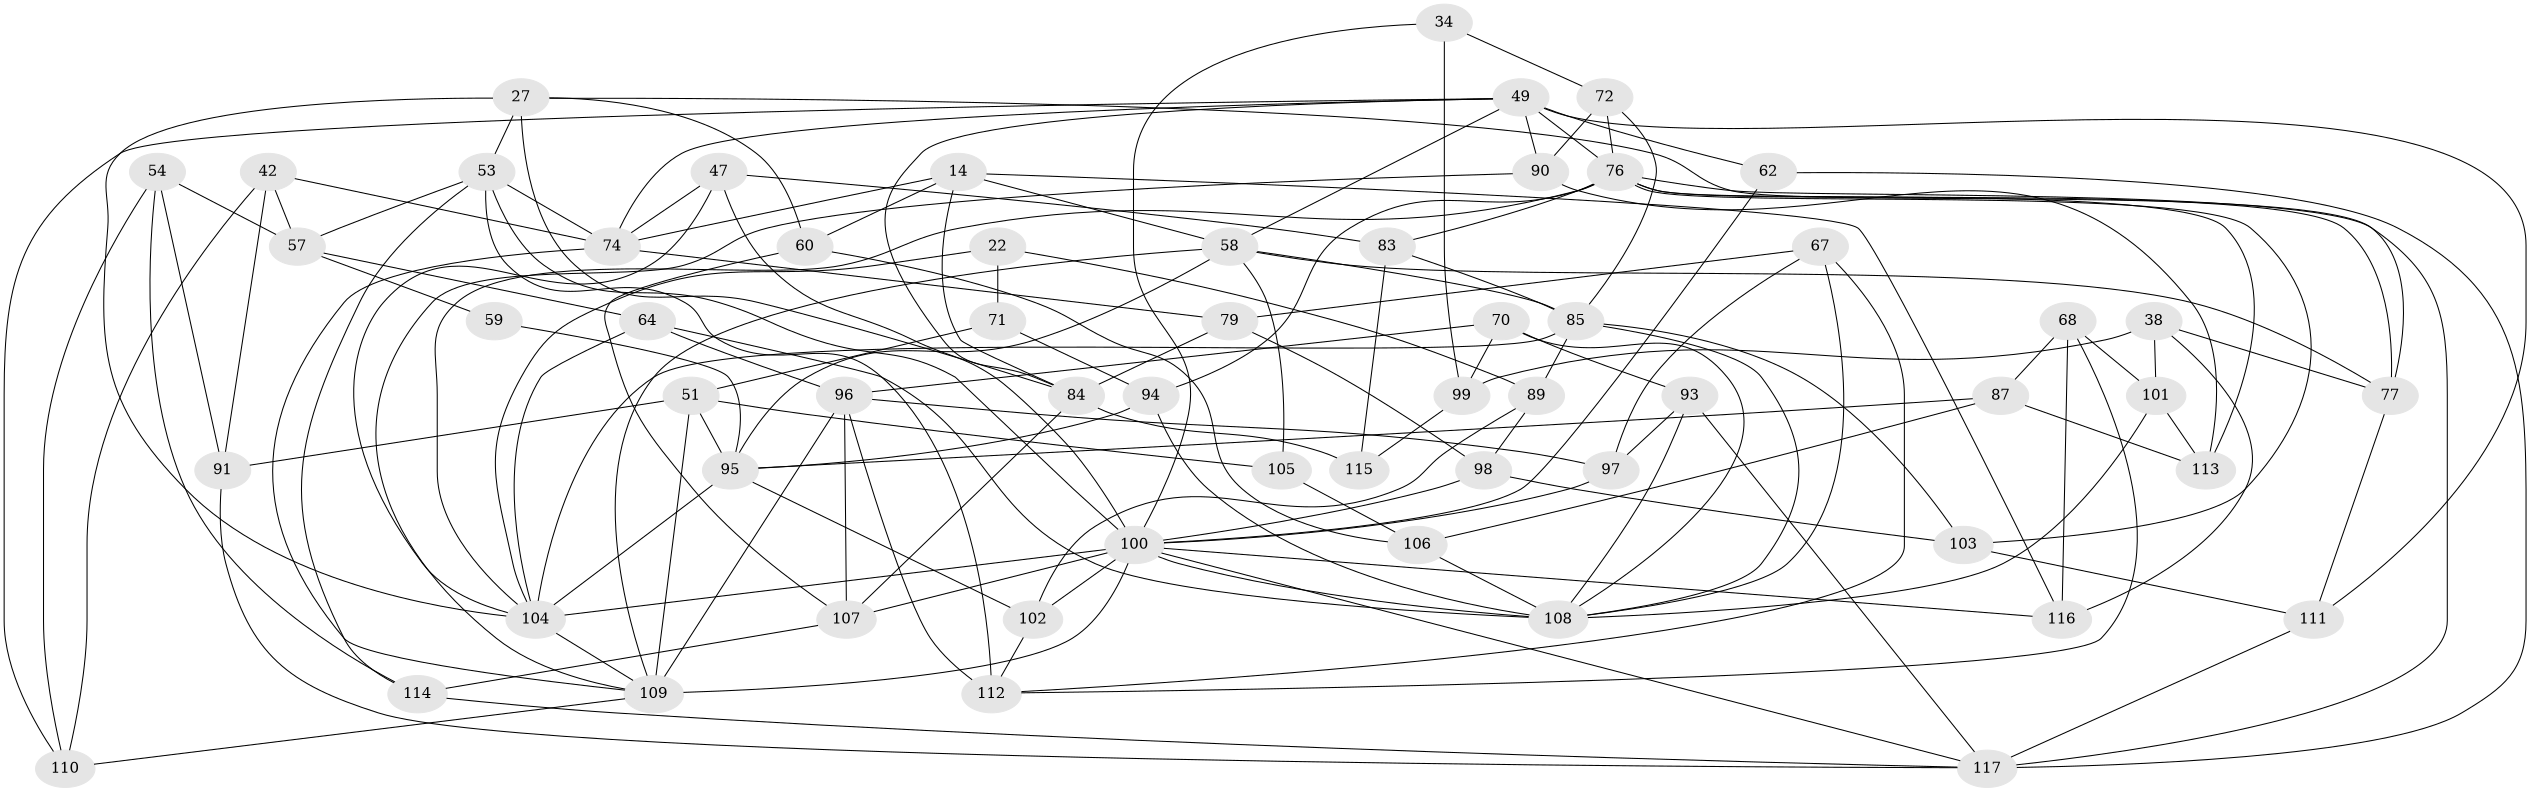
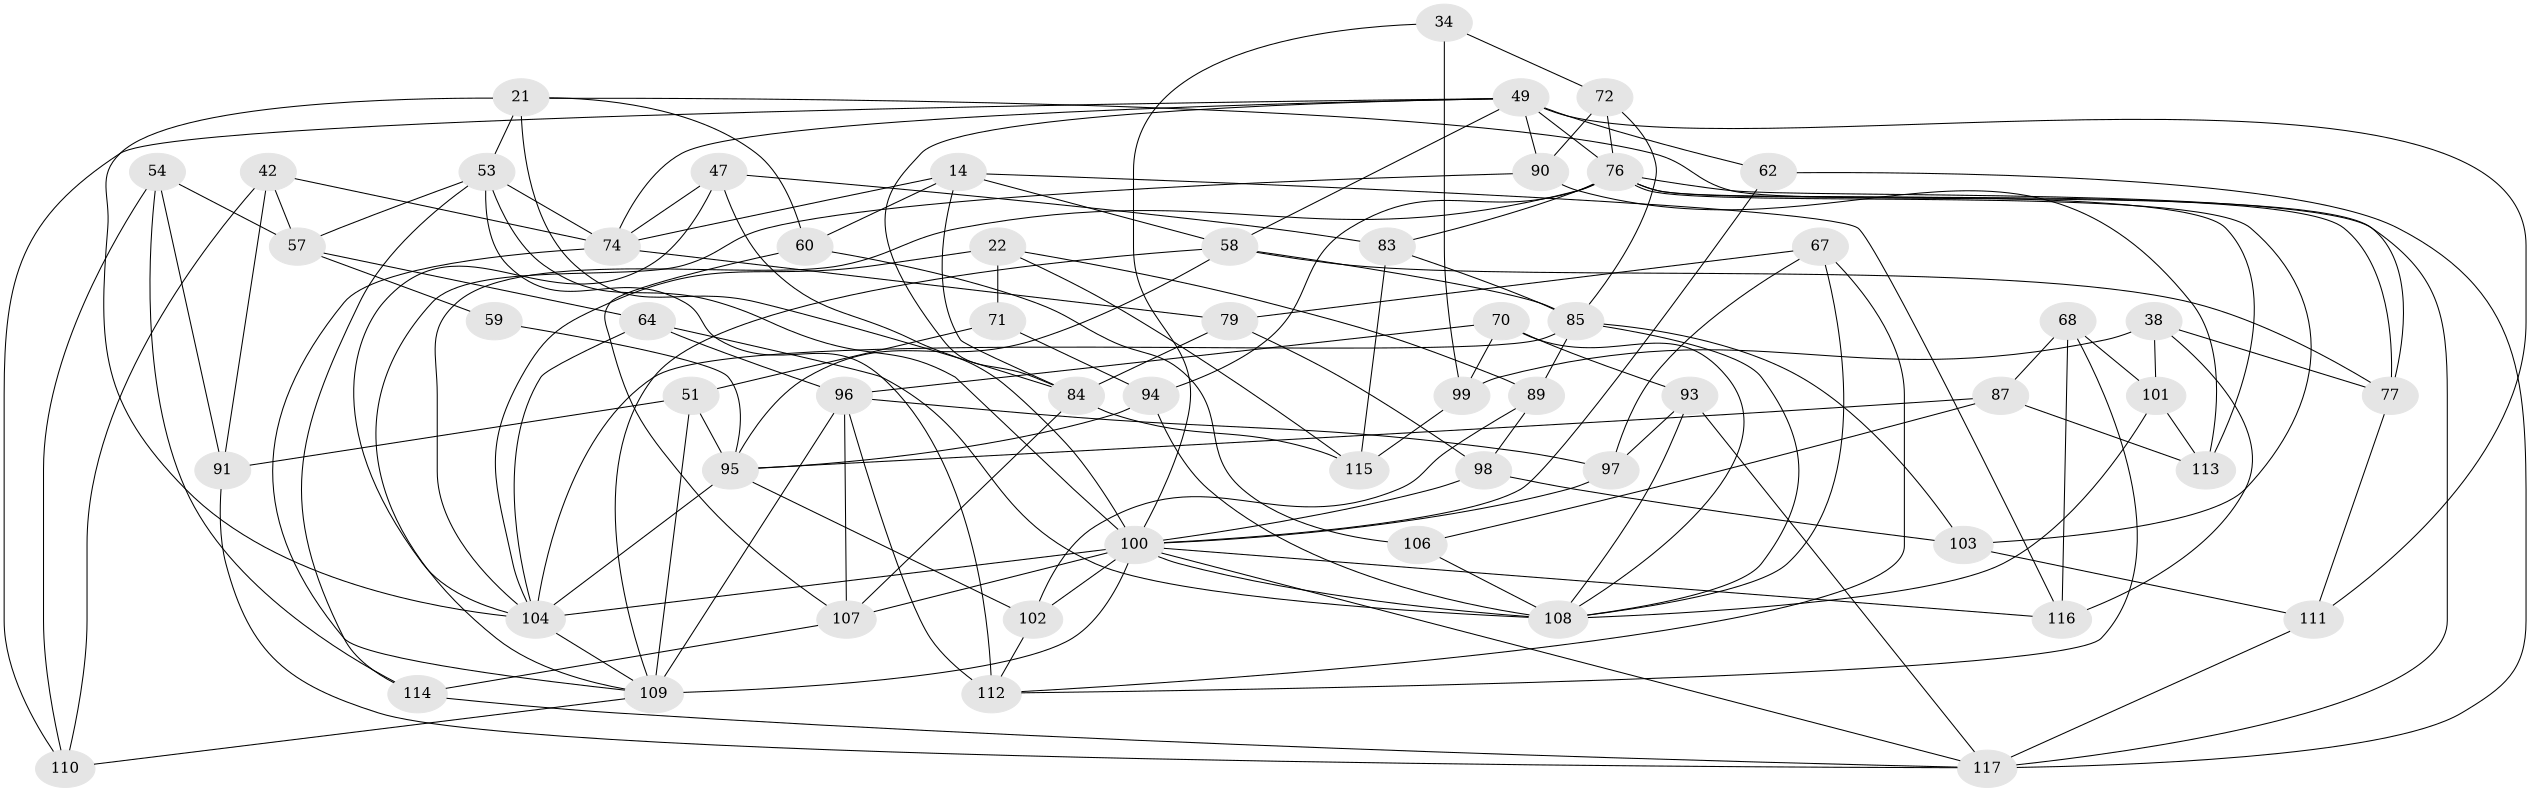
(521, 97) -> (521, 97)
none -> (1209, 365)
(1282, 470) -> none
